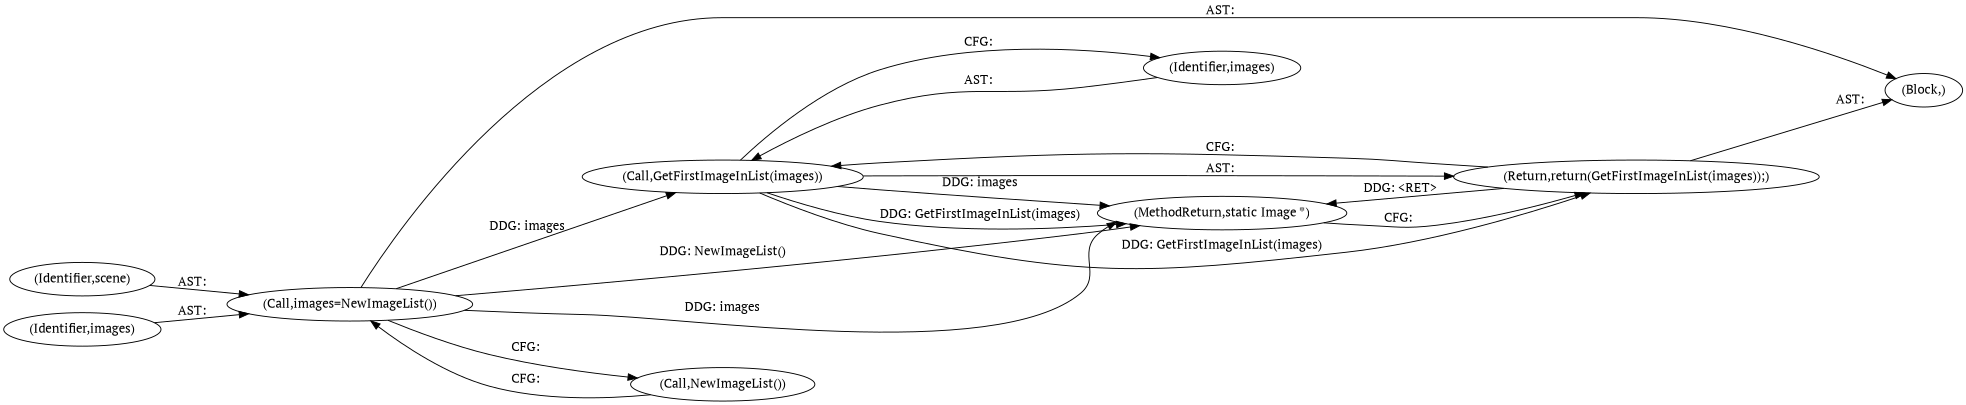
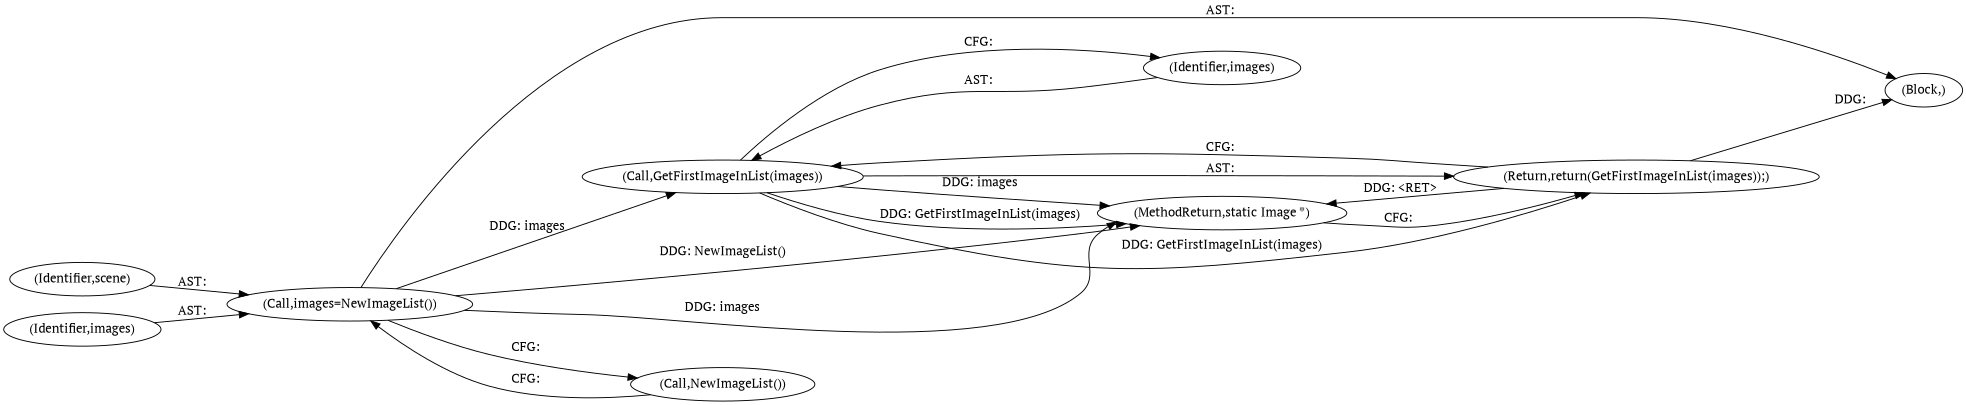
(1852, 100) -> (1852, 100)
